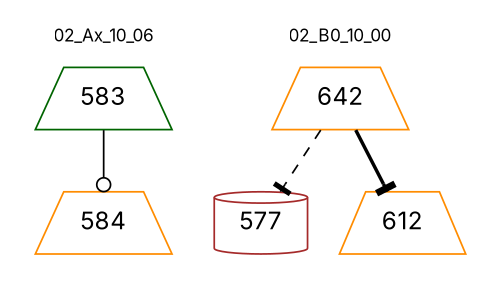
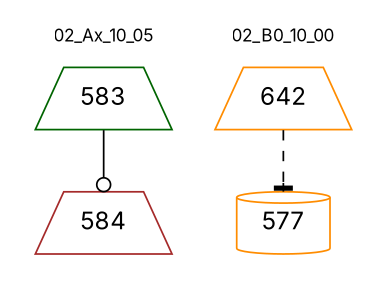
(104, 37) -> (104, 37)
(104, 223) -> (104, 223)
(261, 223) -> (283, 223)
(403, 223) -> none
